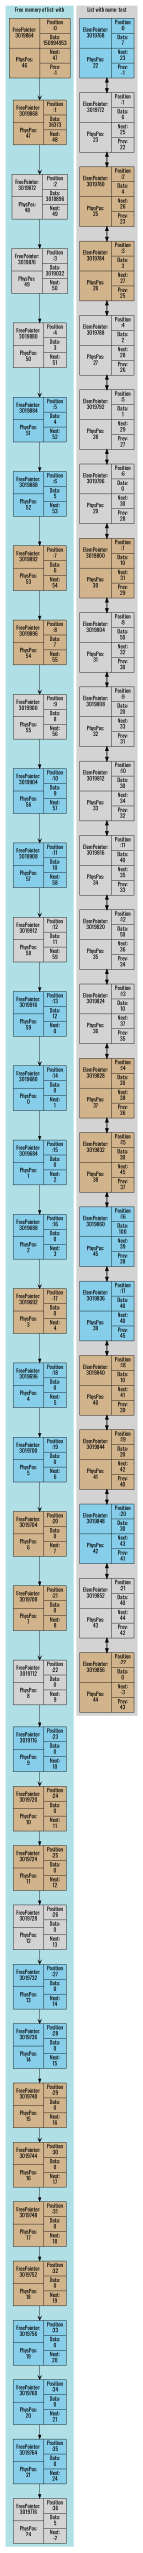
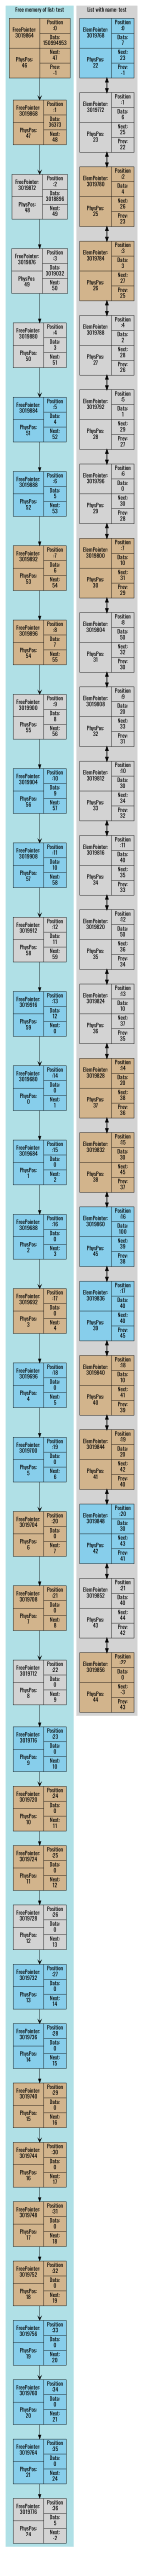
(40, 10) -> (40, 10)
